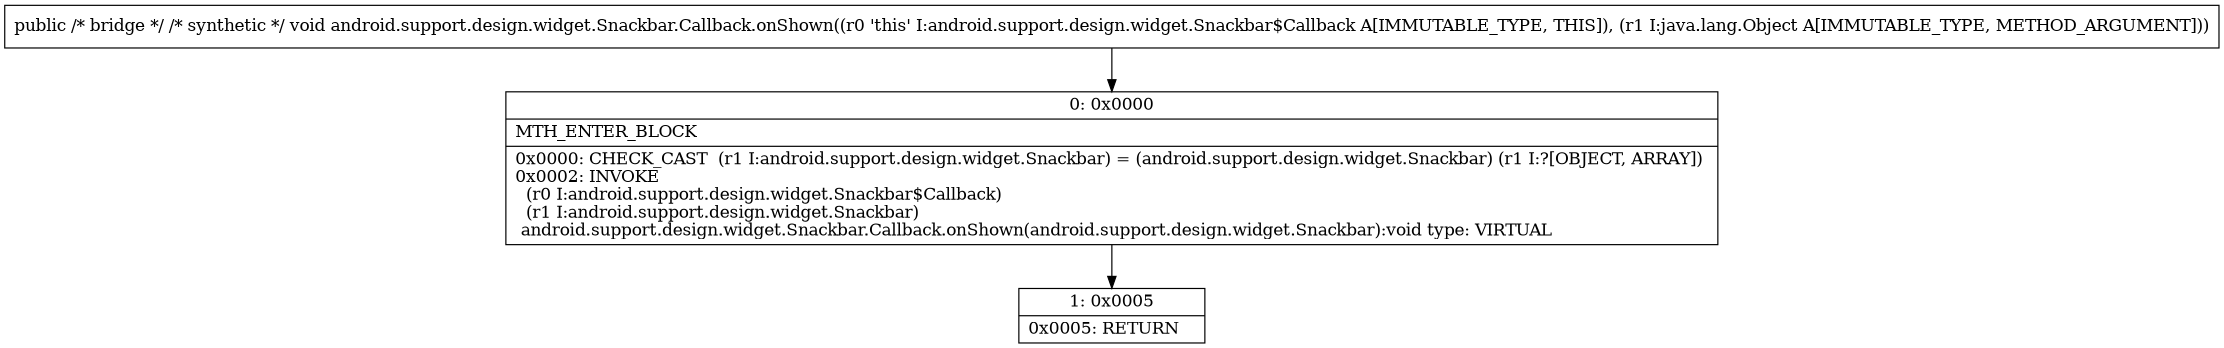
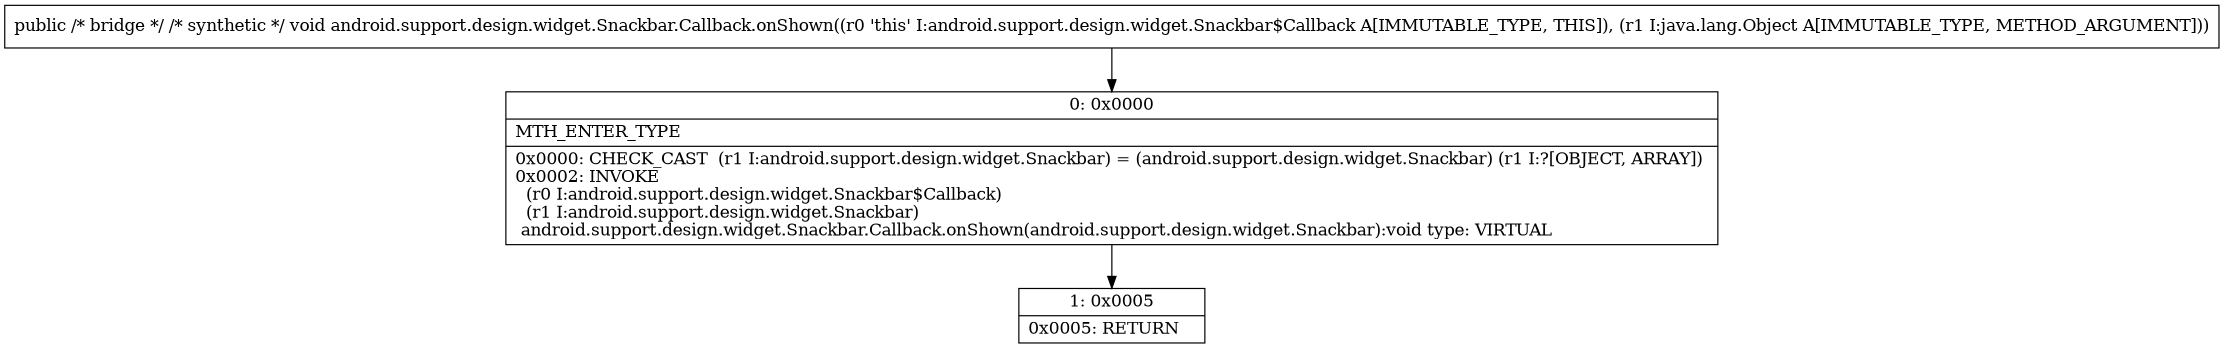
(607, 132) -> (598, 132)
